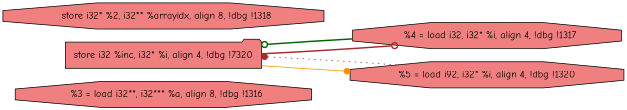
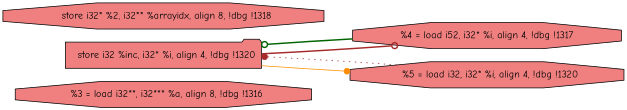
(487, 36) -> (487, 36)
(163, 55) -> (163, 55)
(487, 75) -> (487, 75)
